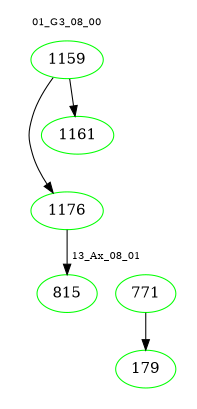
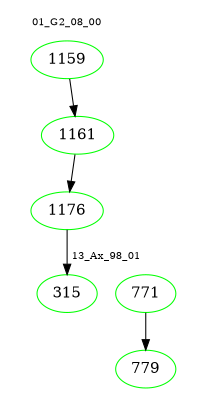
(67, 23) -> (67, 23)
(29, 130) -> (73, 168)
(106, 256) -> (106, 256)
(67, 294) -> (67, 294)
(146, 369) -> (146, 369)
